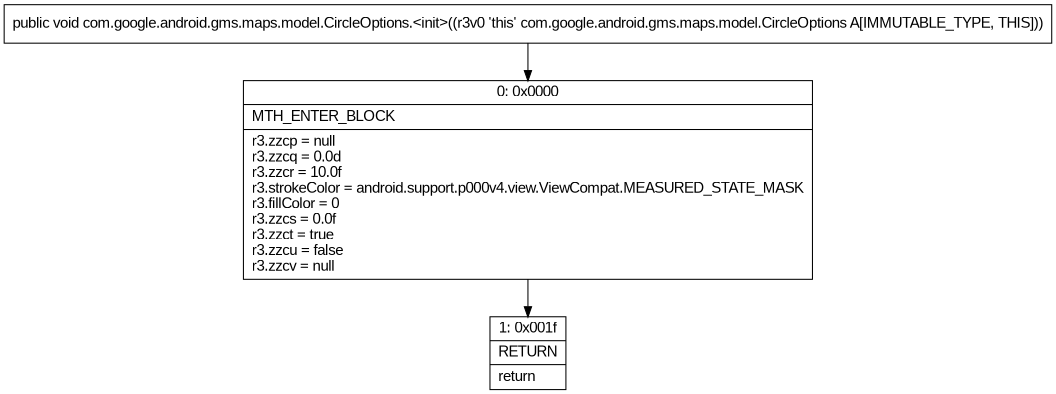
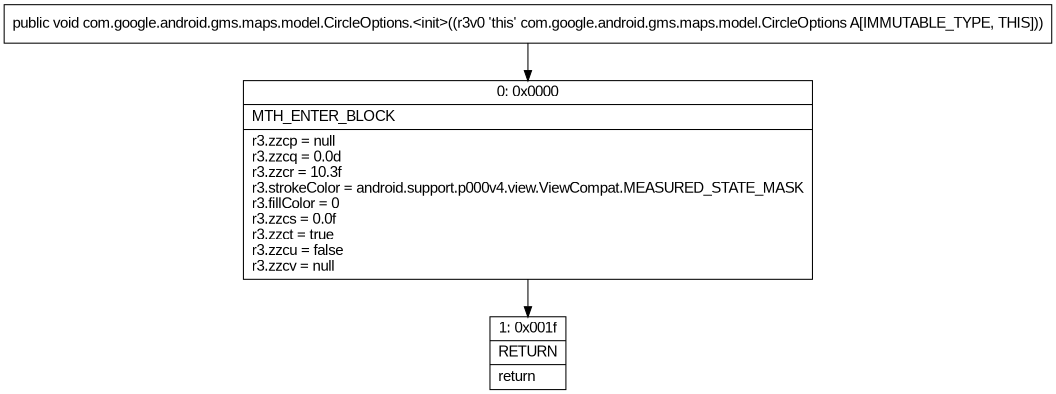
(297, 173) -> (297, 173)
